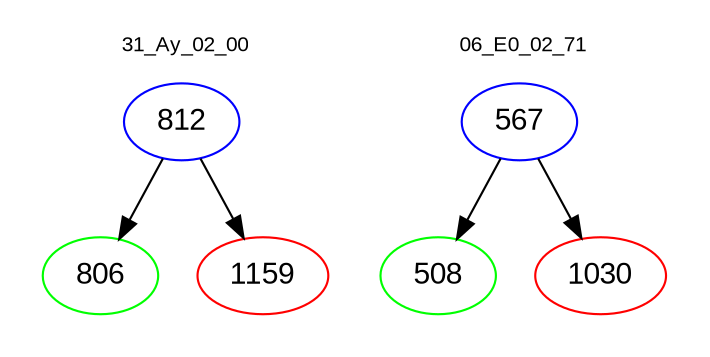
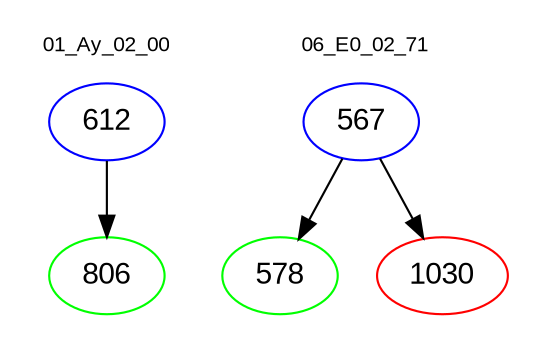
(186, 46) -> (107, 46)
(182, 122) -> (107, 122)
(263, 276) -> none
(438, 276) -> (280, 276)
